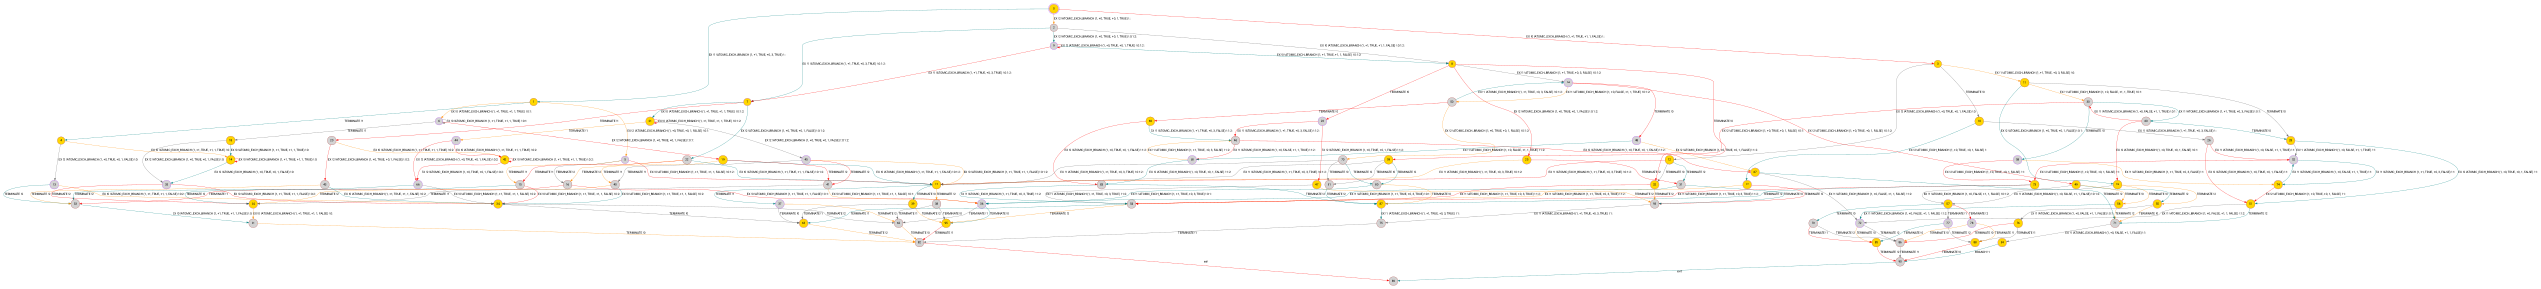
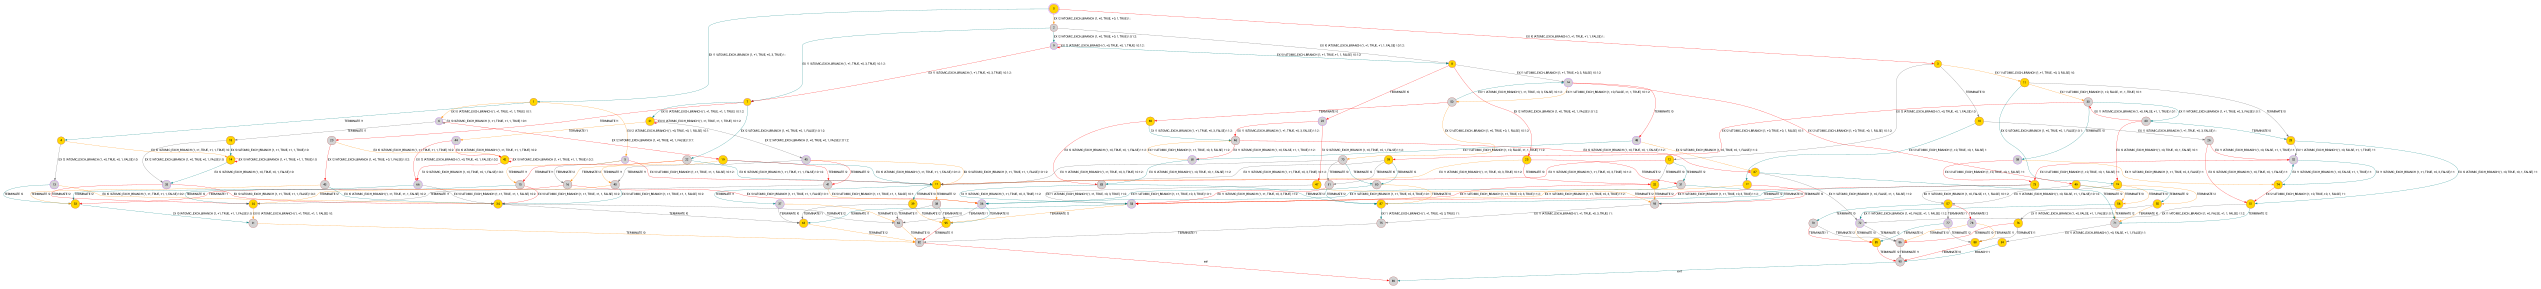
(1666, 73) -> (1580, 182)
(1317, 185) -> (1317, 185)
none -> (1222, 192)
(75, 204) -> (75, 204)
(1132, 204) -> (1132, 204)
